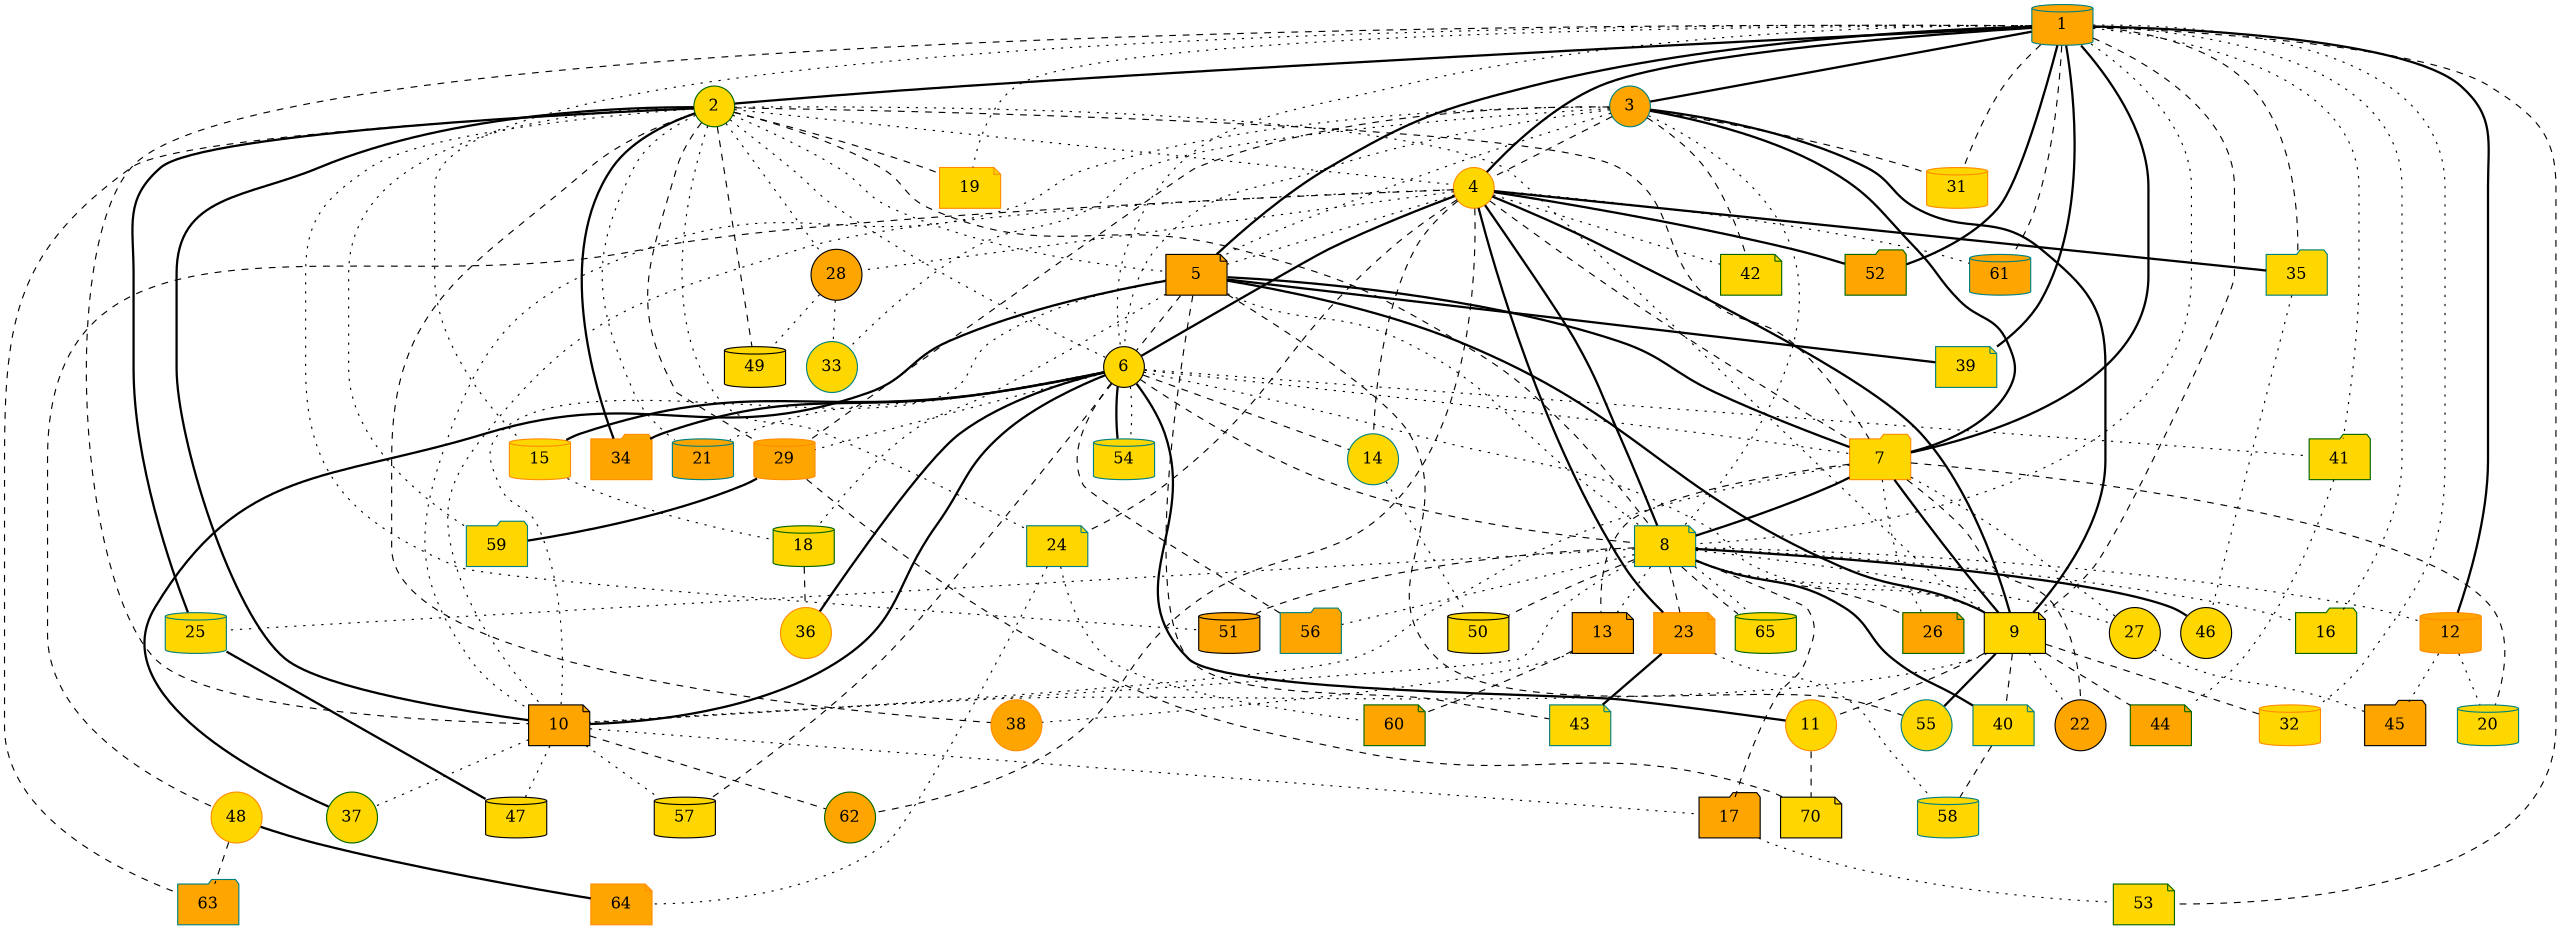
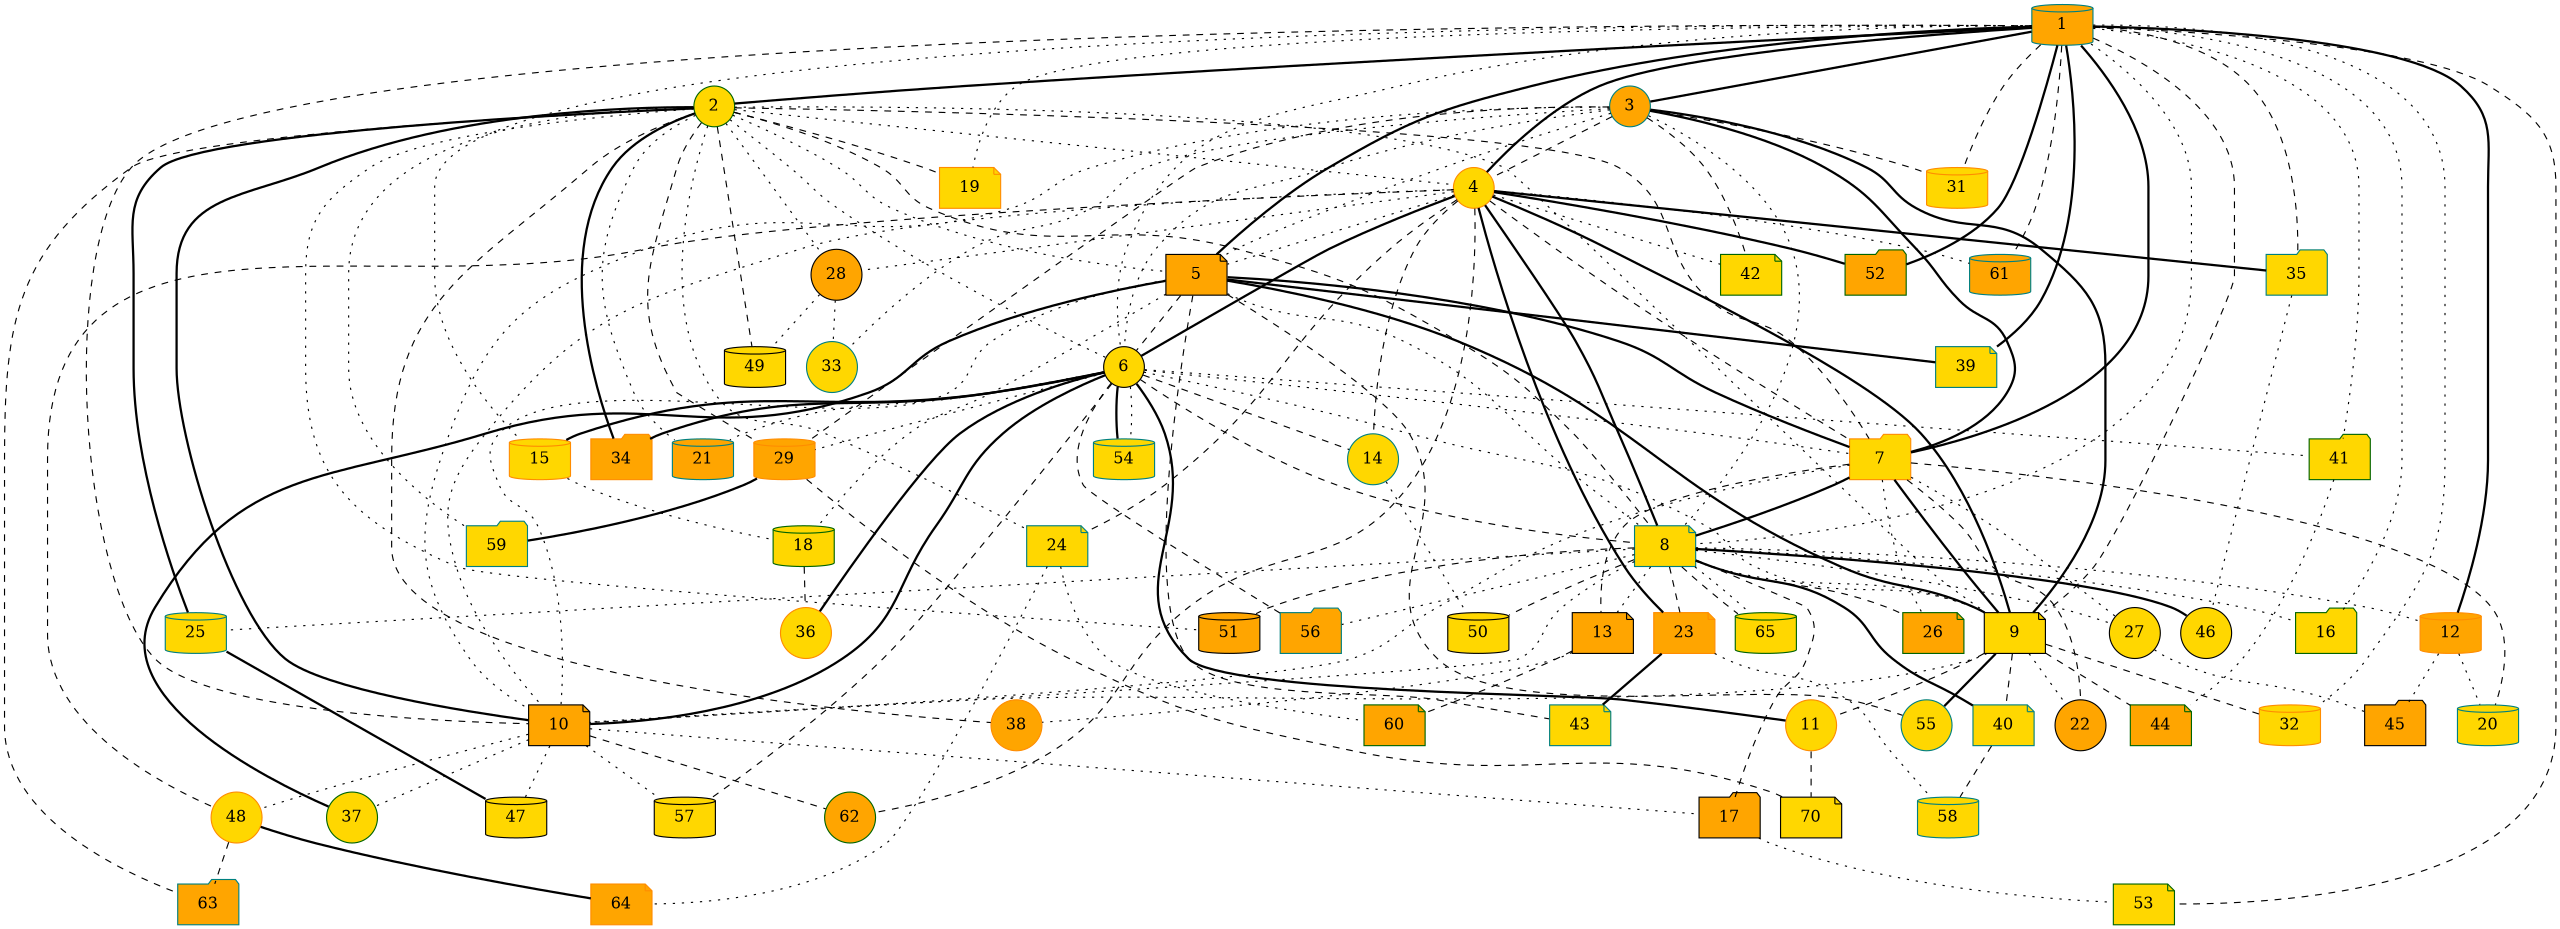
none -> (394, 770)
